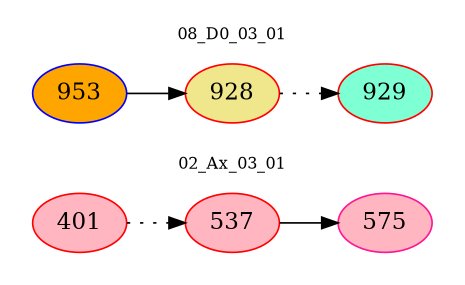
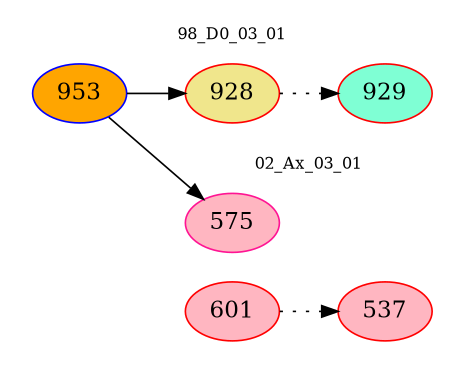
(232, 35) -> (232, 35)
(80, 223) -> (232, 311)
(301, 223) -> (150, 153)
